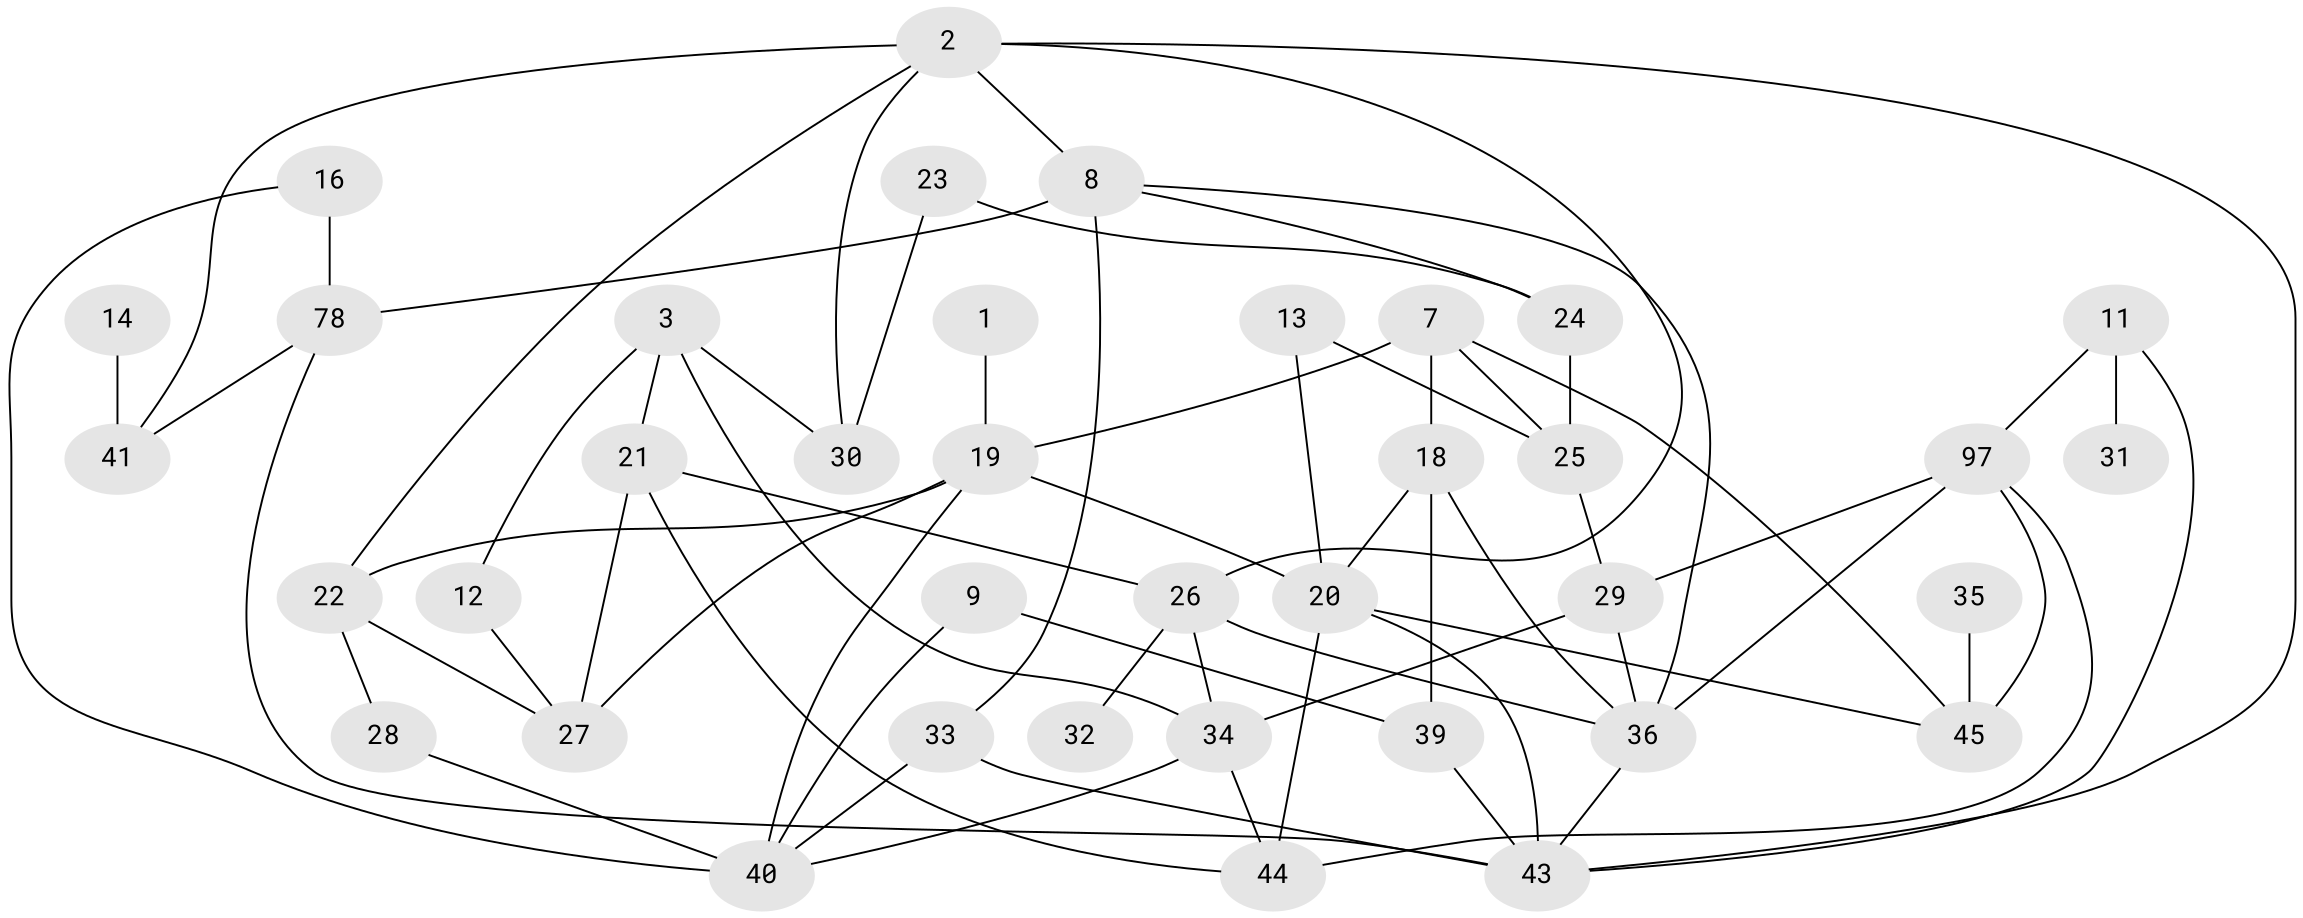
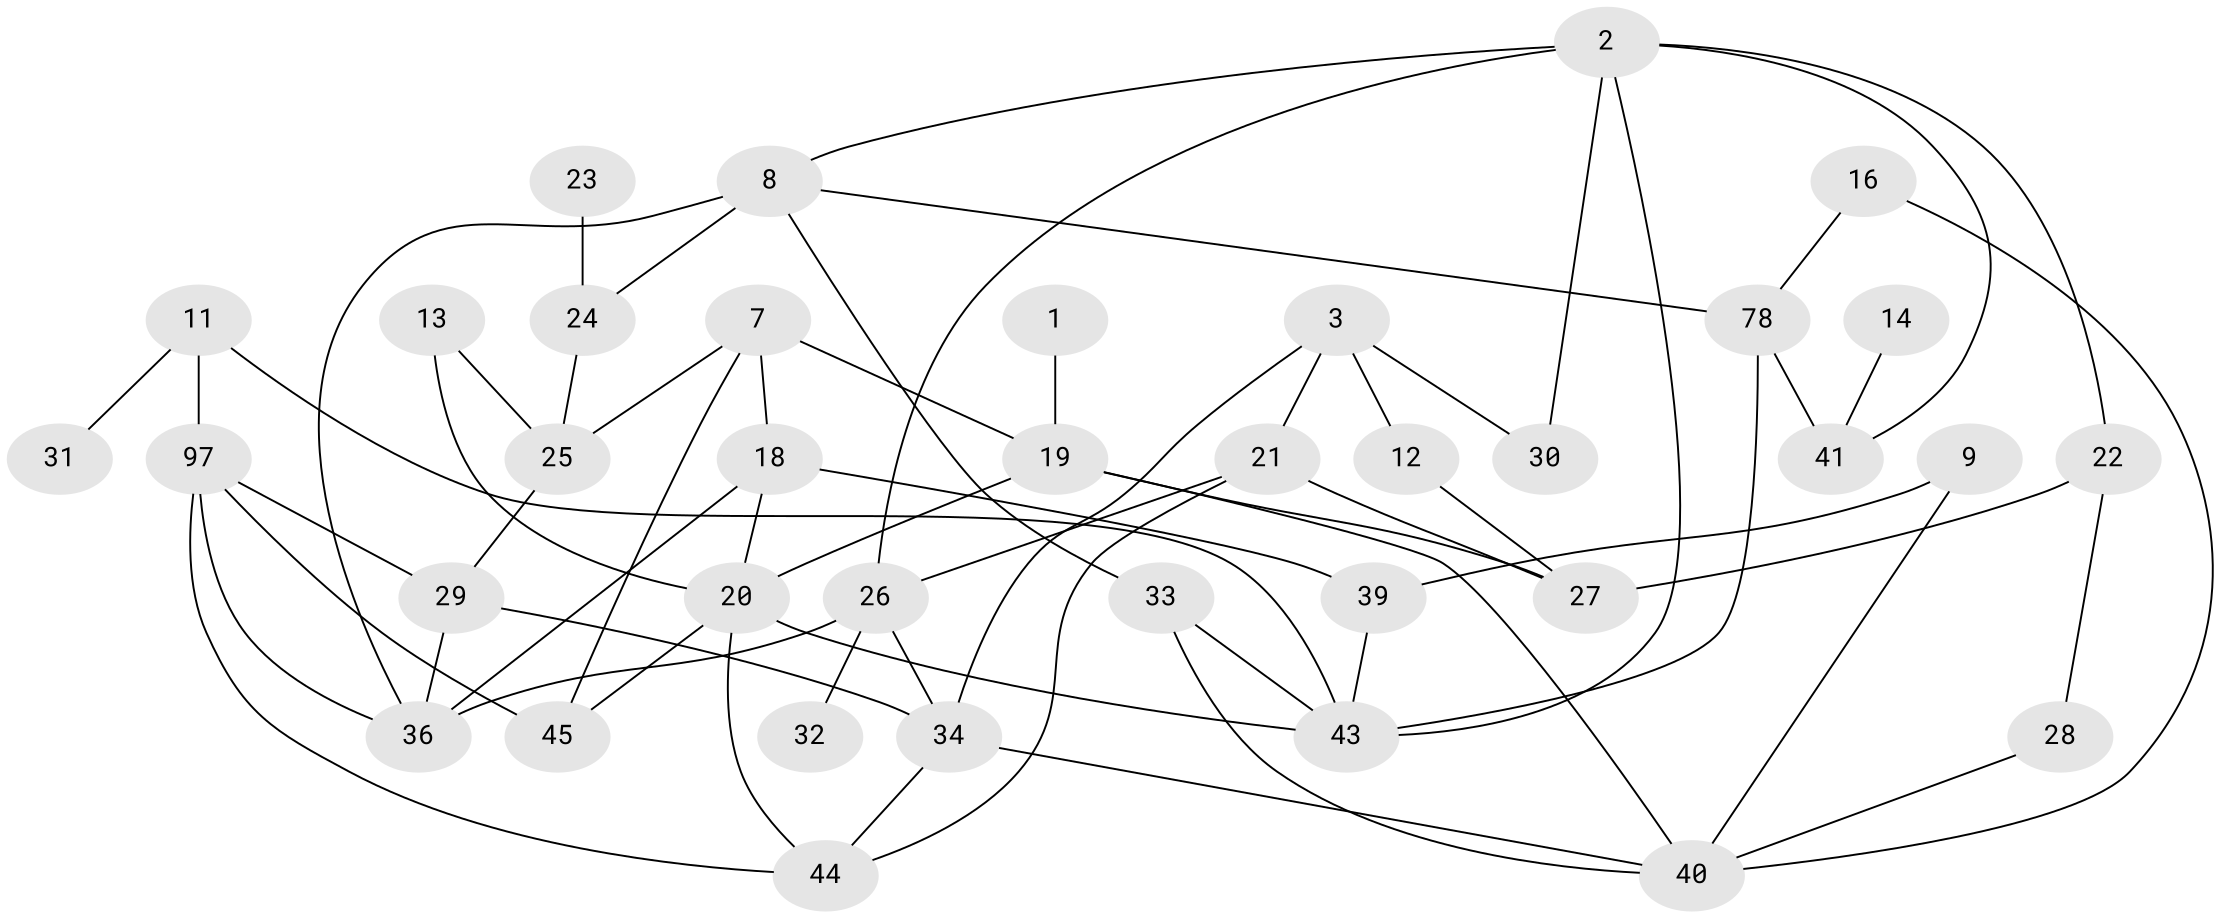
(890, 320) -> none
(643, 529) -> none
(1969, 598) -> none
(1590, 806) -> none
